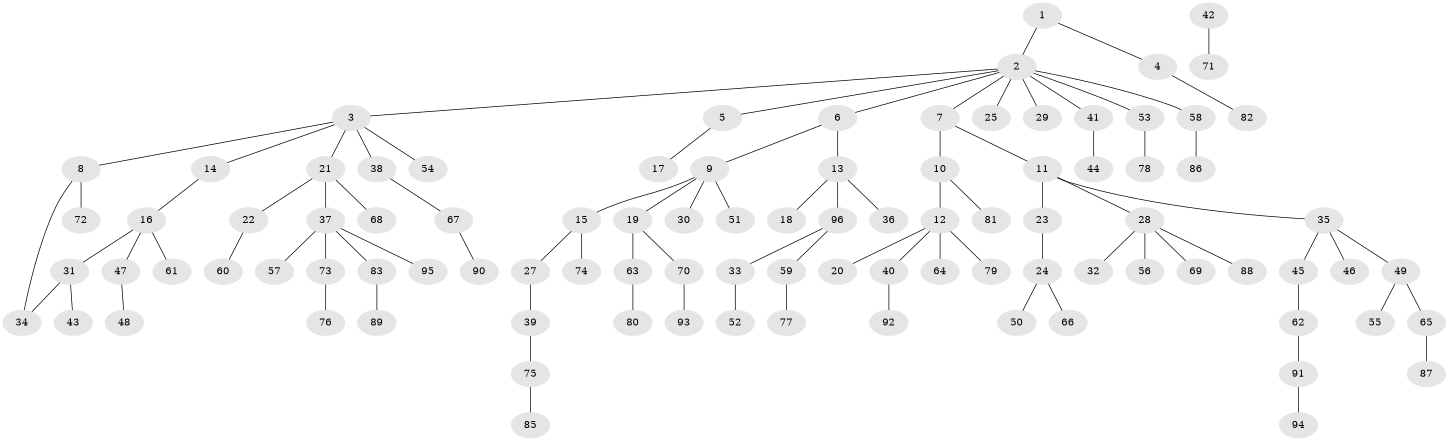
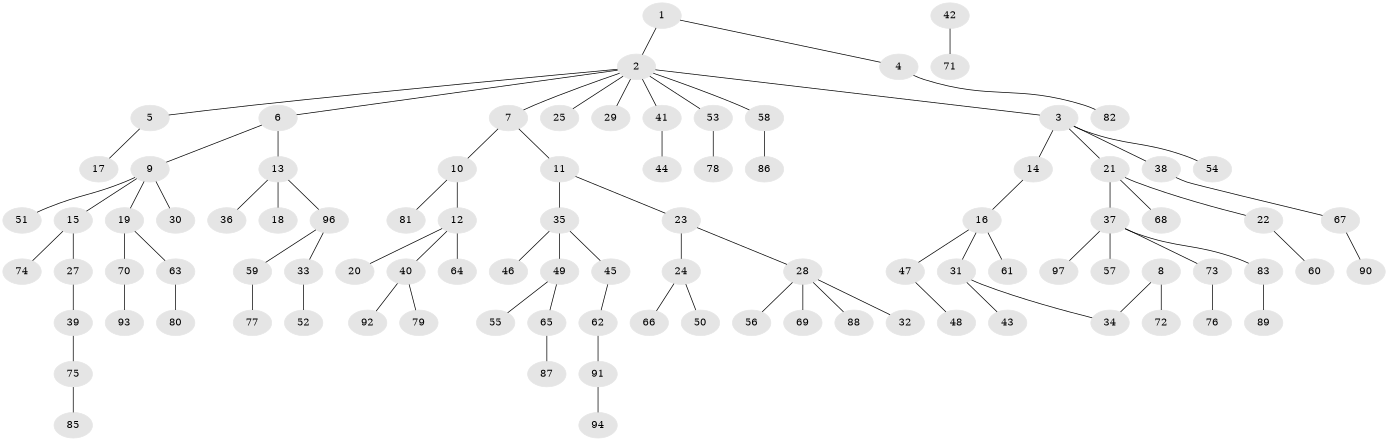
(216, 144) -> none
(1094, 195) -> (742, 246)
(966, 246) -> (412, 297)
(428, 272) -> (1059, 272)
